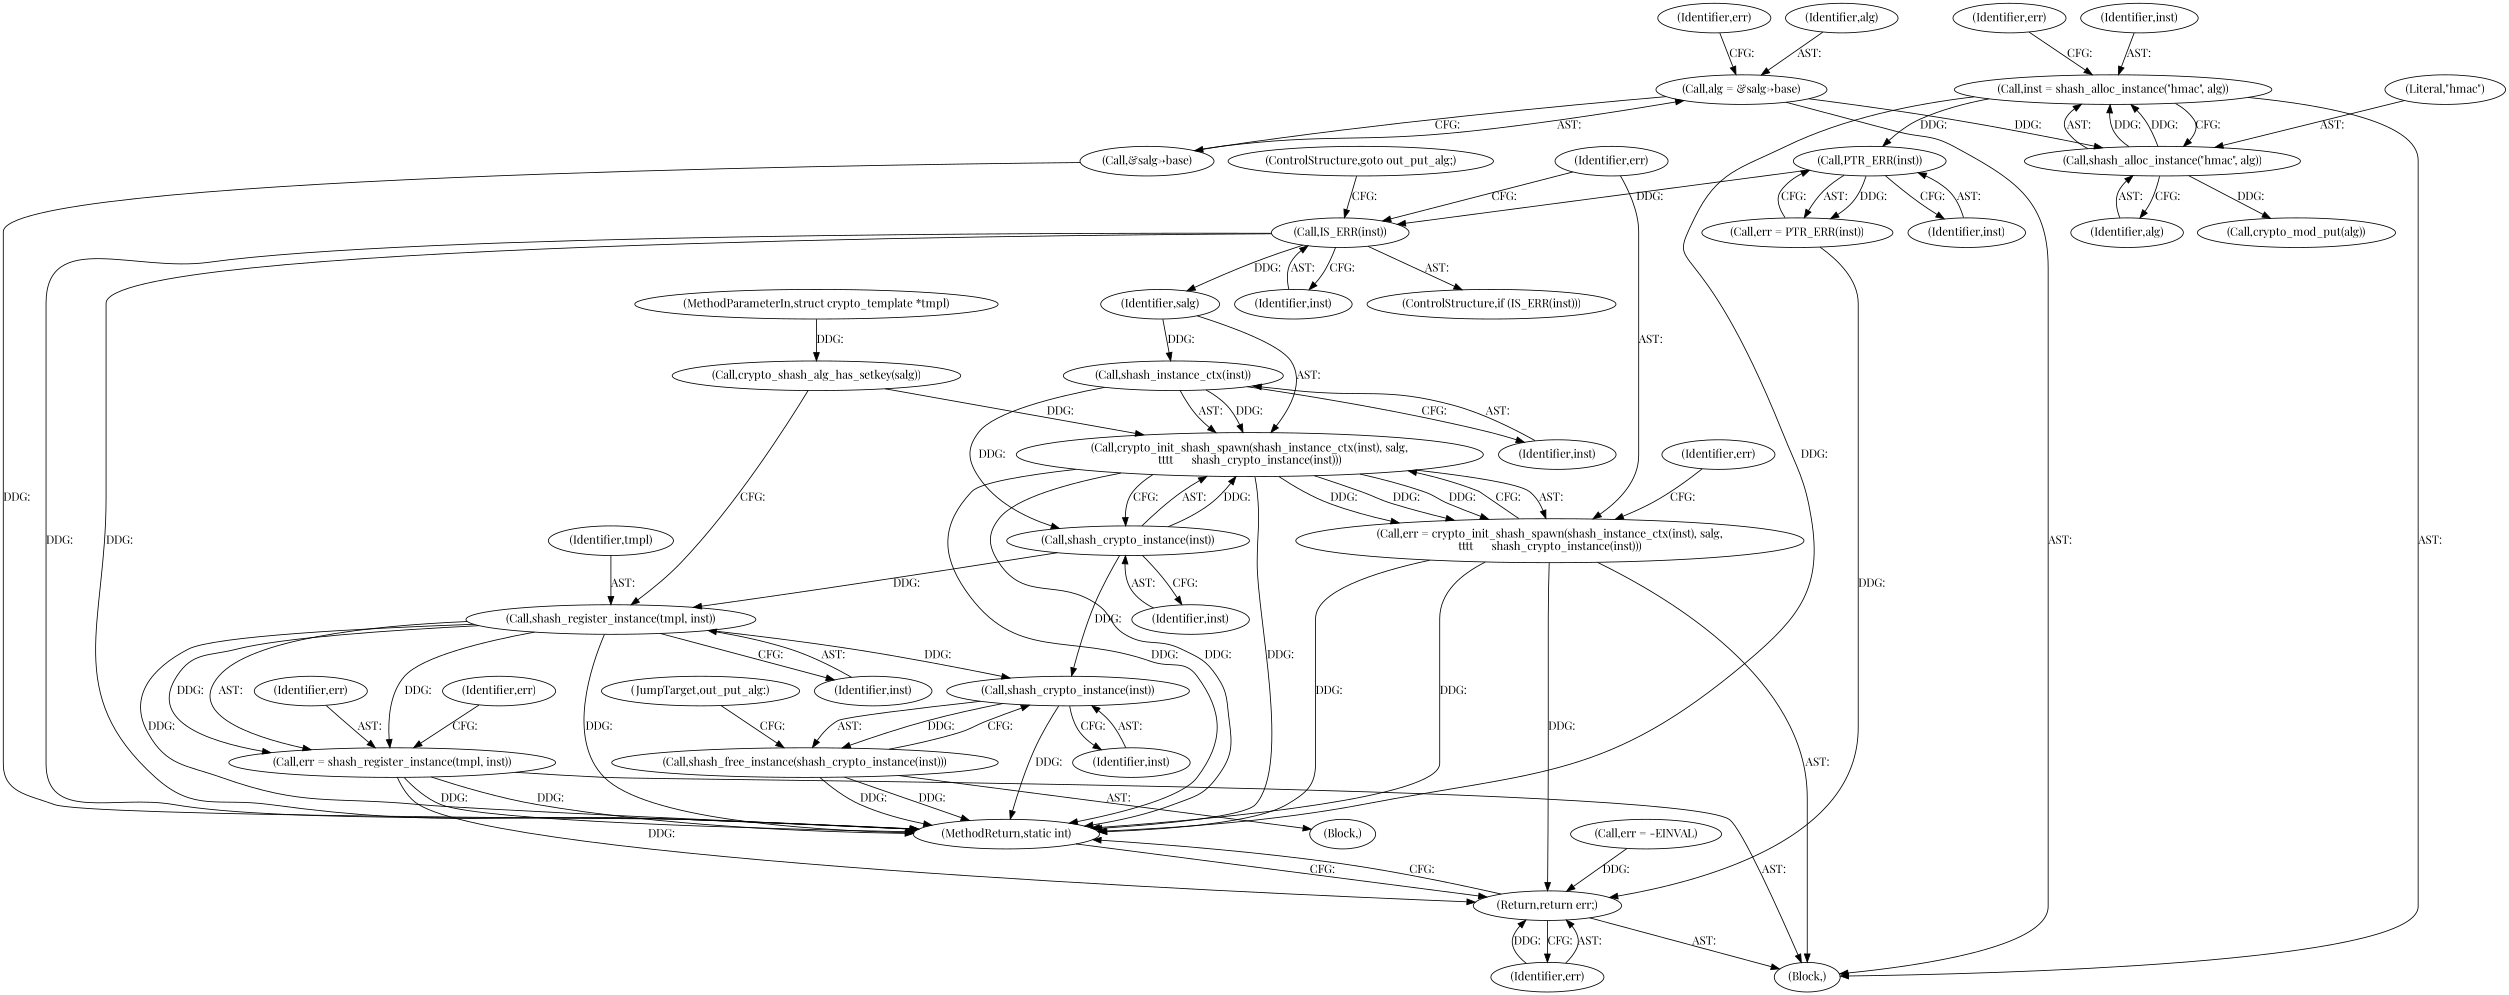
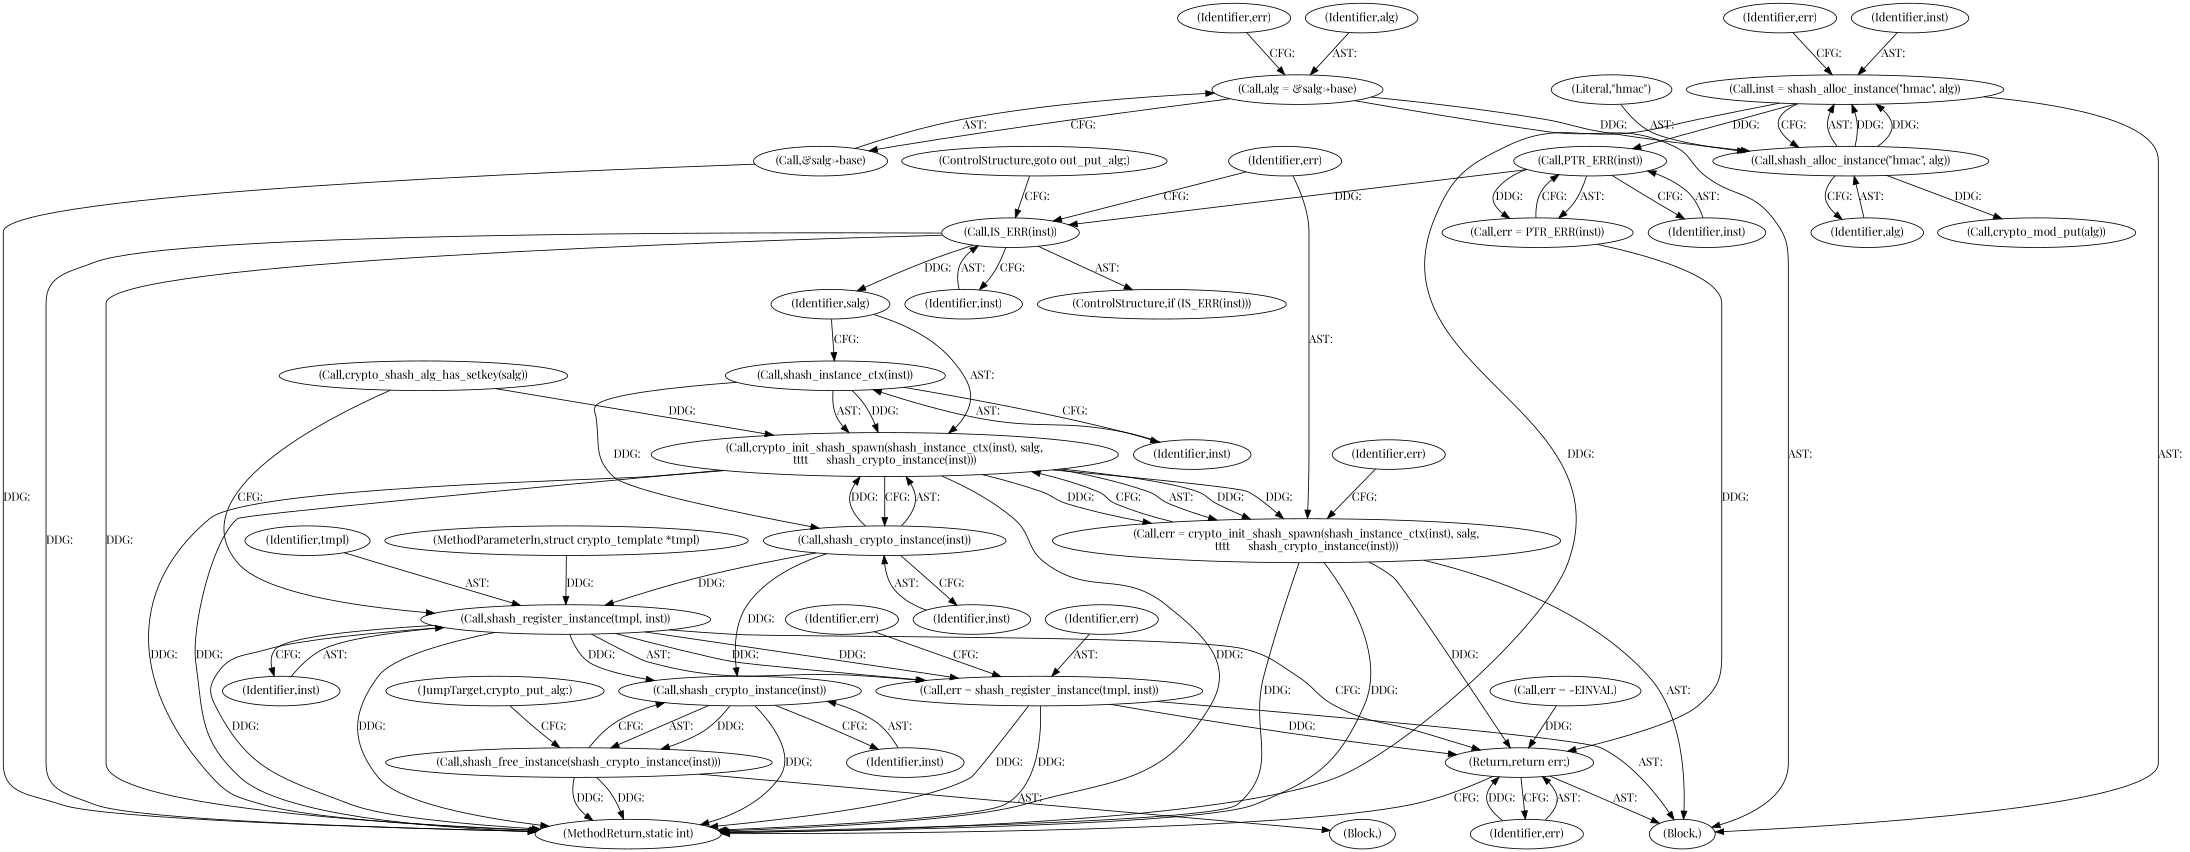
(816, 336) -> (566, 576)
(1183, 340) -> (848, 340)
(701, 691) -> (495, 691)
(1277, 870) -> (1062, 639)
